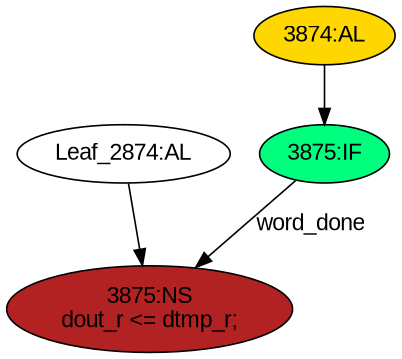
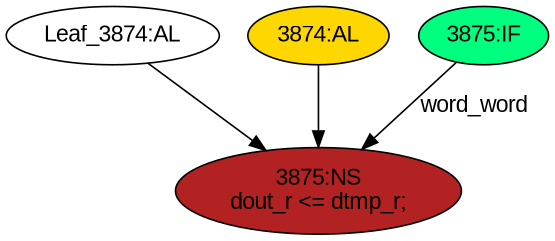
(325, 87) -> (318, 98)
(124, 154) -> (113, 36)
(311, 224) -> (475, 106)
